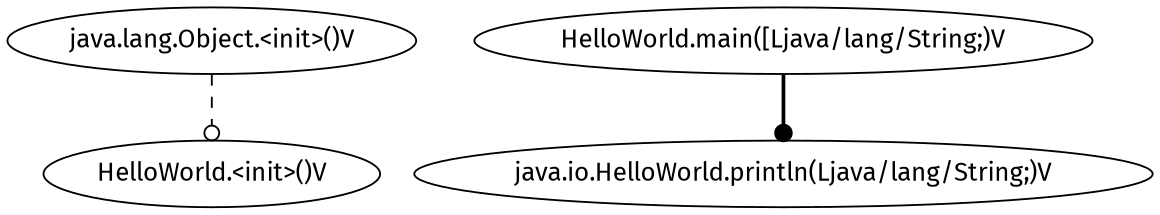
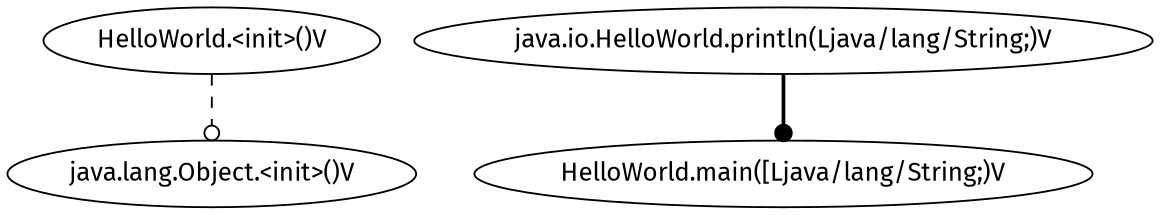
(212, 100) -> (212, 100)
(783, 100) -> (783, 100)
